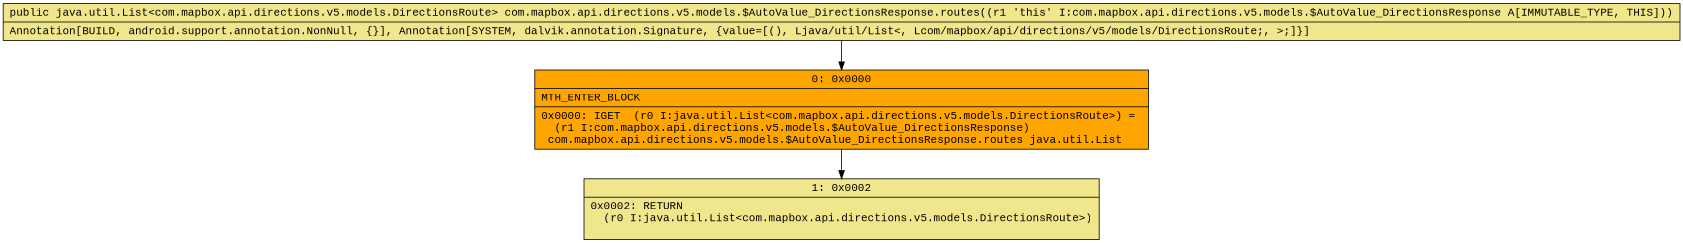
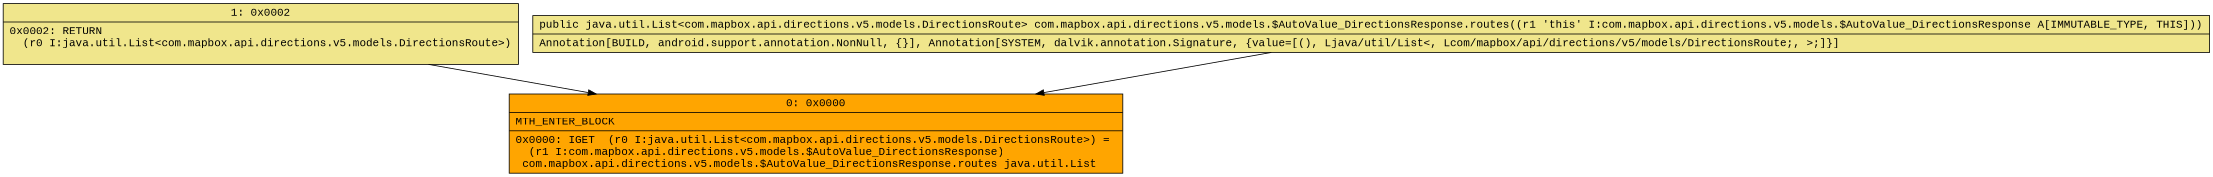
(842, 160) -> (508, 78)
